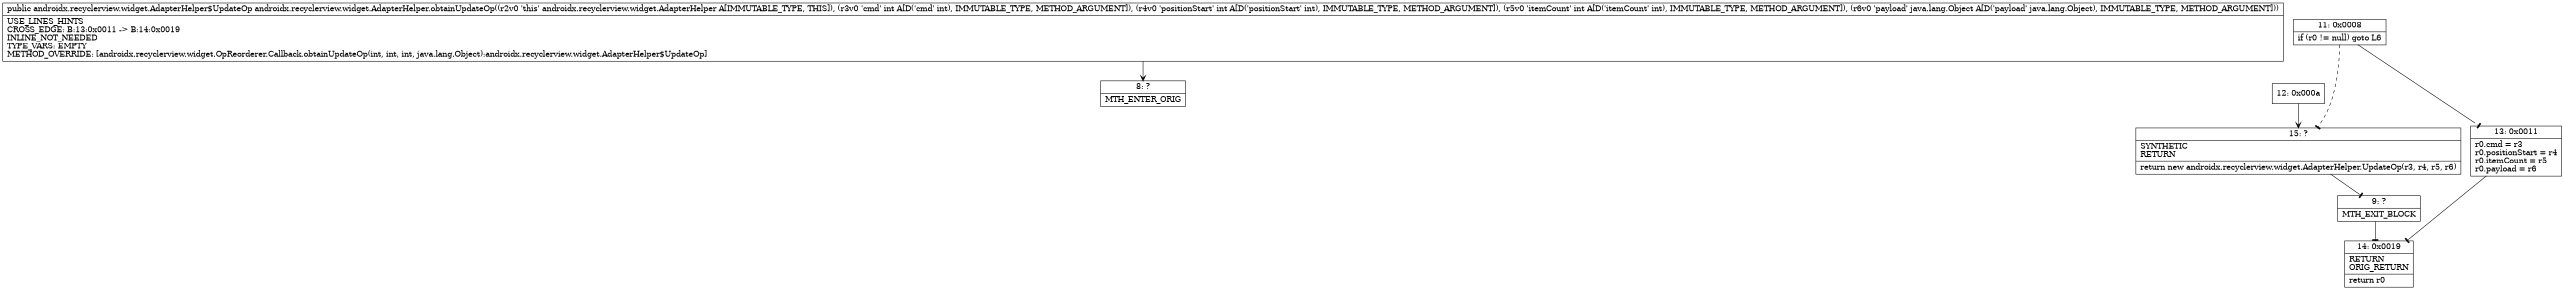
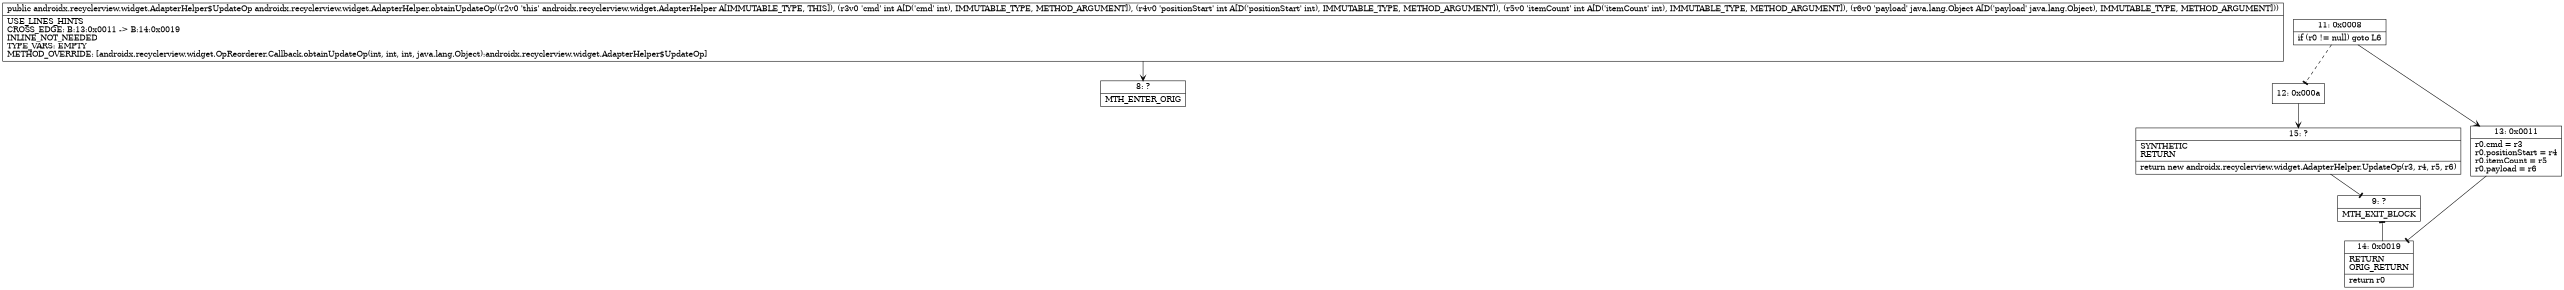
(2416, 84) -> (2416, 84)
(2335, 87) -> (2319, 63)
(2375, 230) -> (2383, 233)
